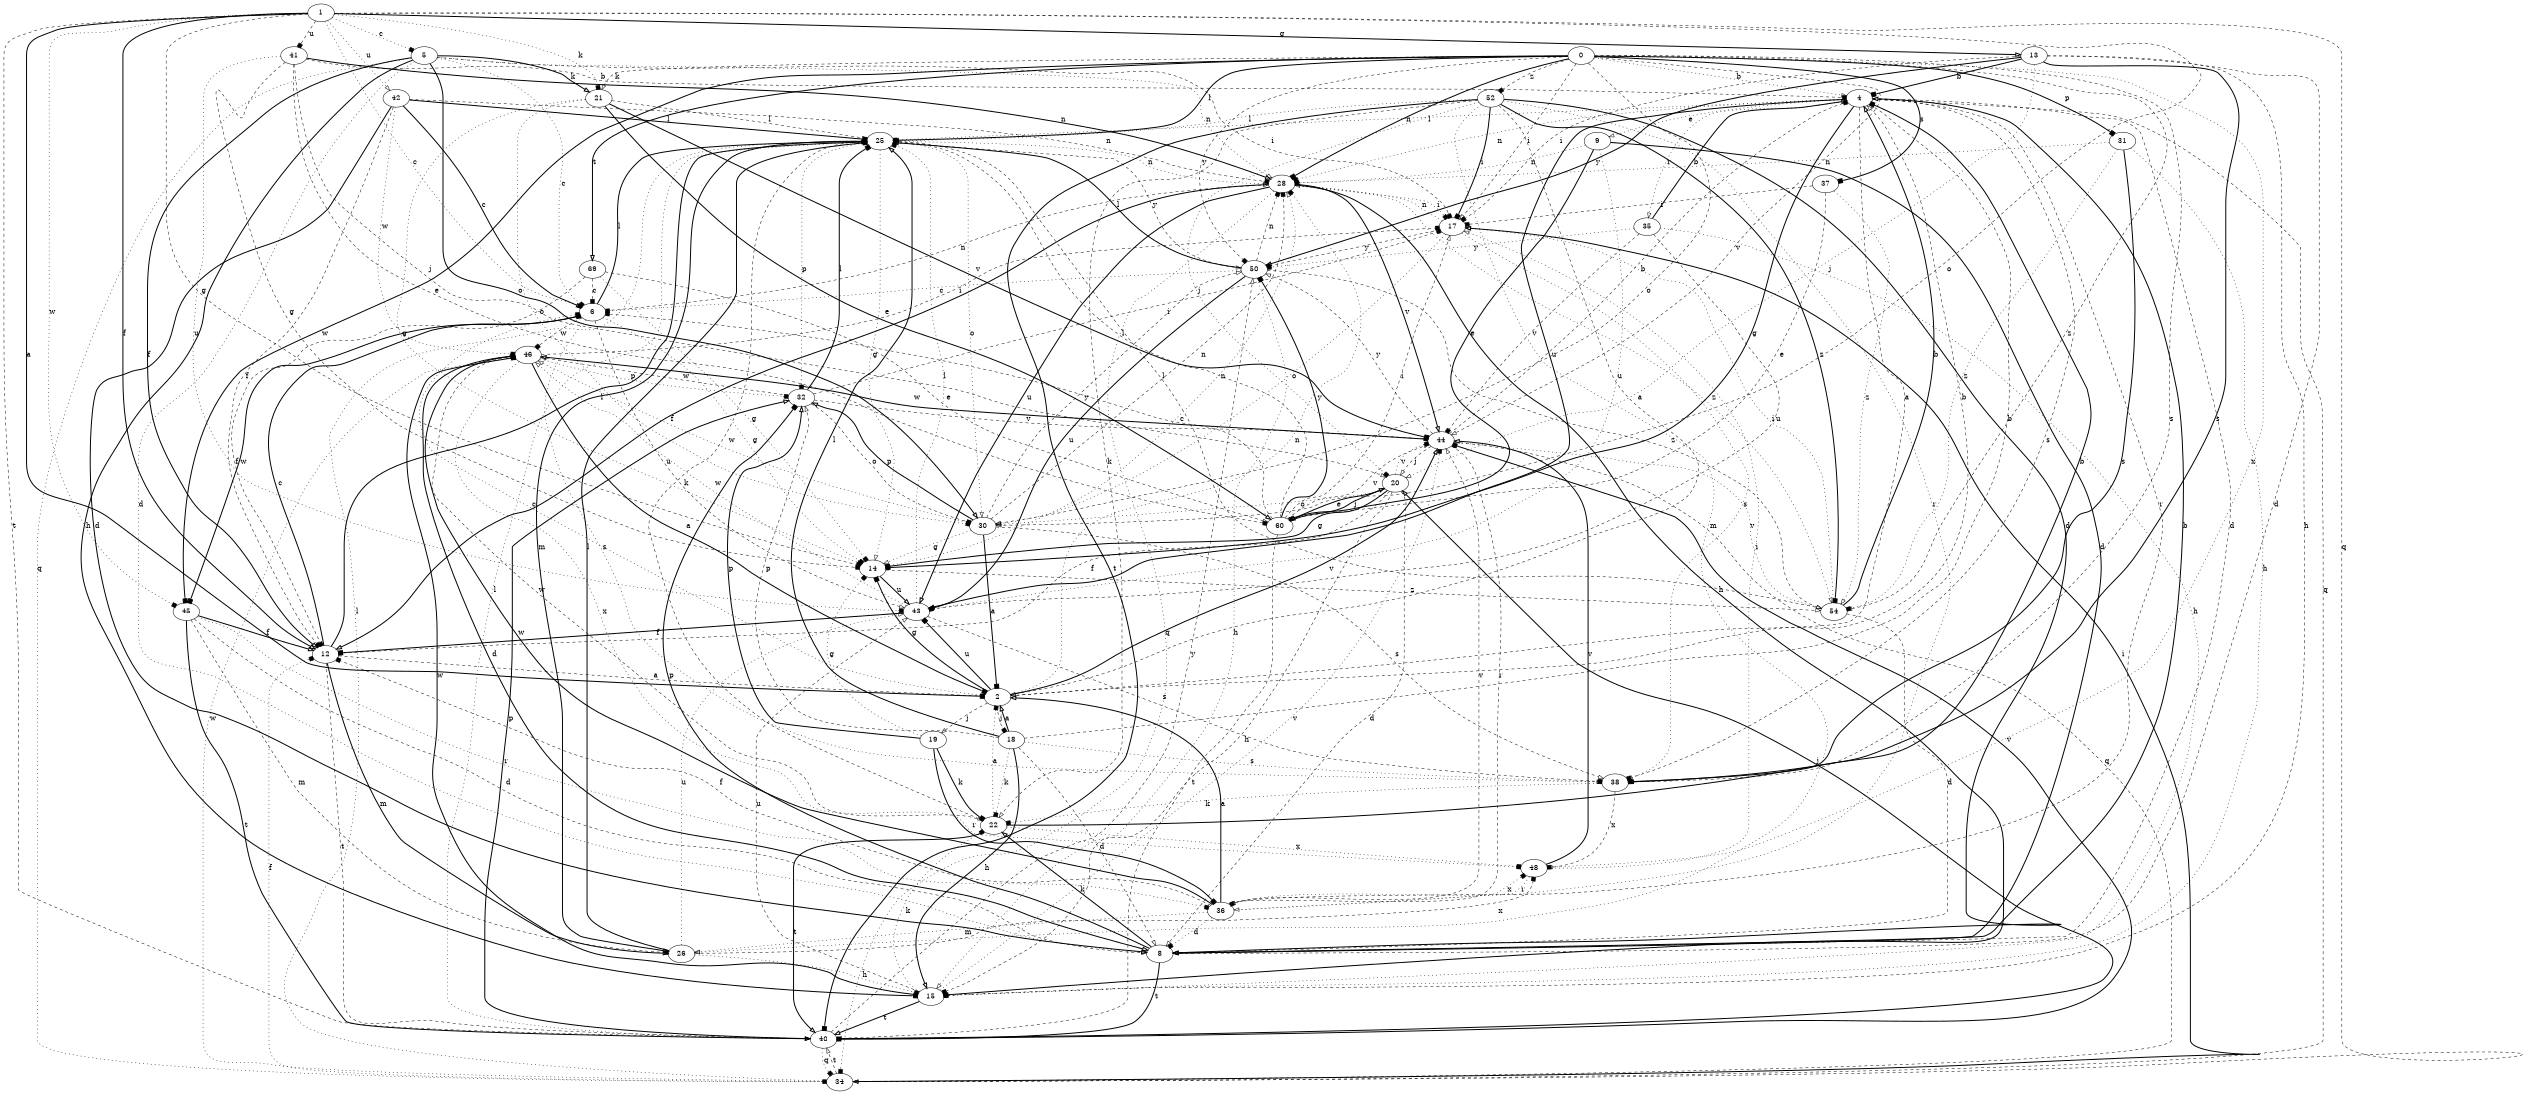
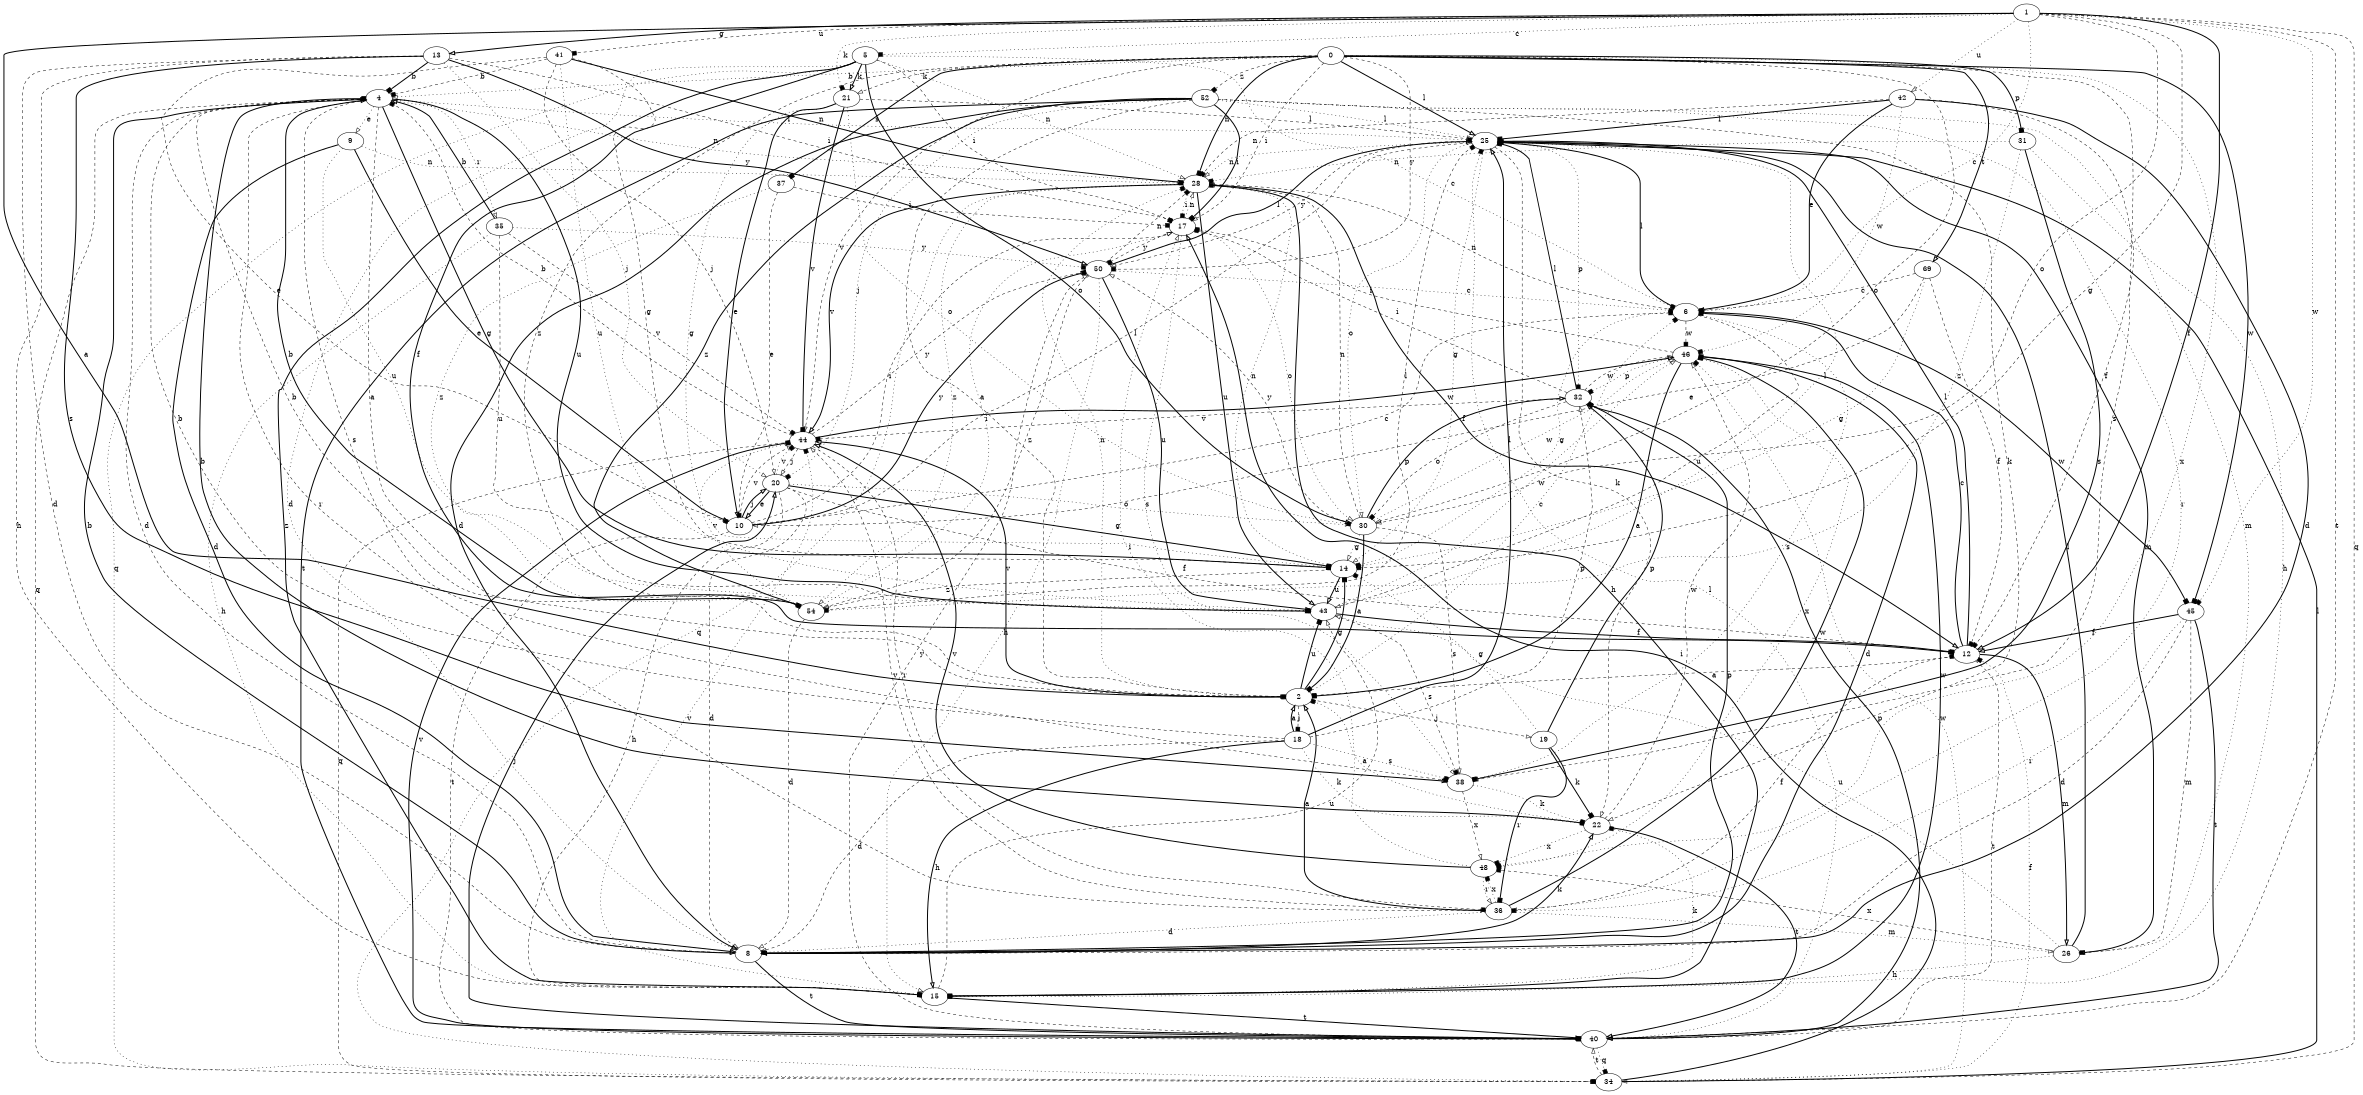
(484, 205) -> (1812, 205)
(1673, 467) -> (706, 520)
(88, 526) -> (287, 526)
(1280, 526) -> (739, 526)
(355, 613) -> (2317, 650)
